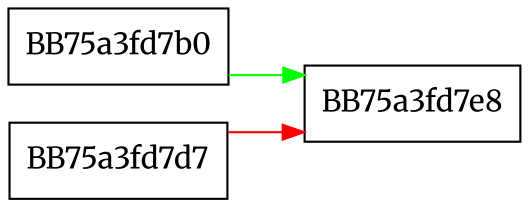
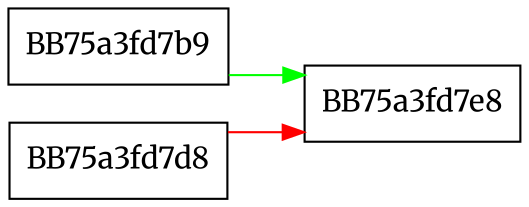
(118, 47) -> (118, 47)
(118, 161) -> (118, 161)
